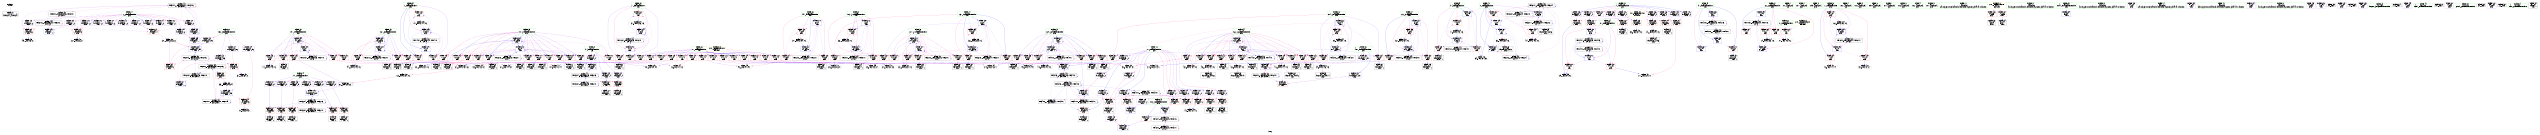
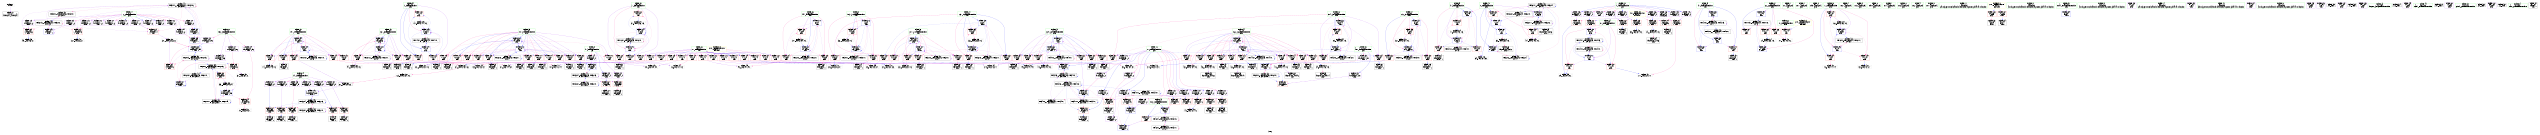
(1664, 16) -> (1664, 16)
